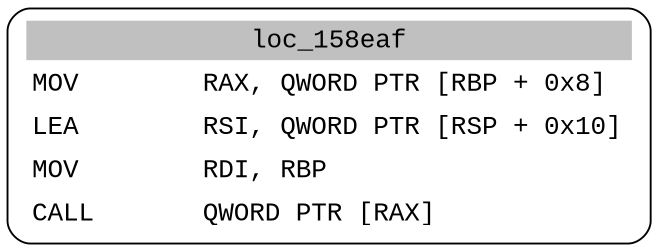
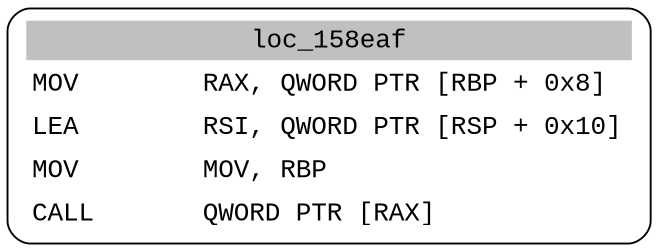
(180, 169) -> (180, 169)
